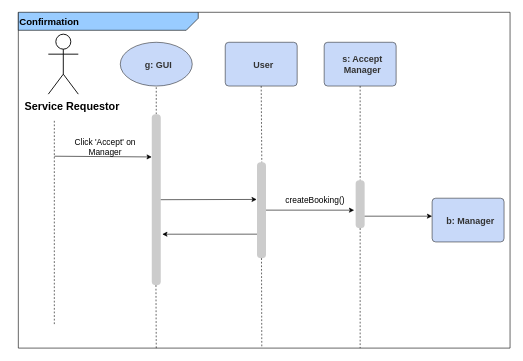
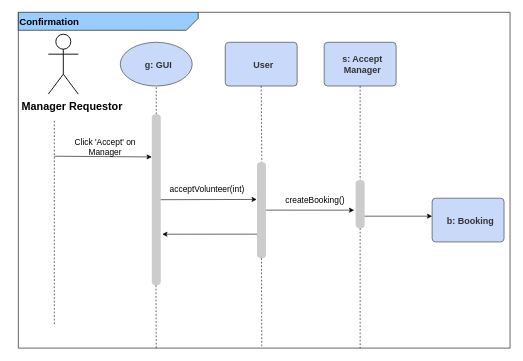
(72, 107) -> (72, 107)
none -> (207, 189)
(471, 221) -> (471, 221)
